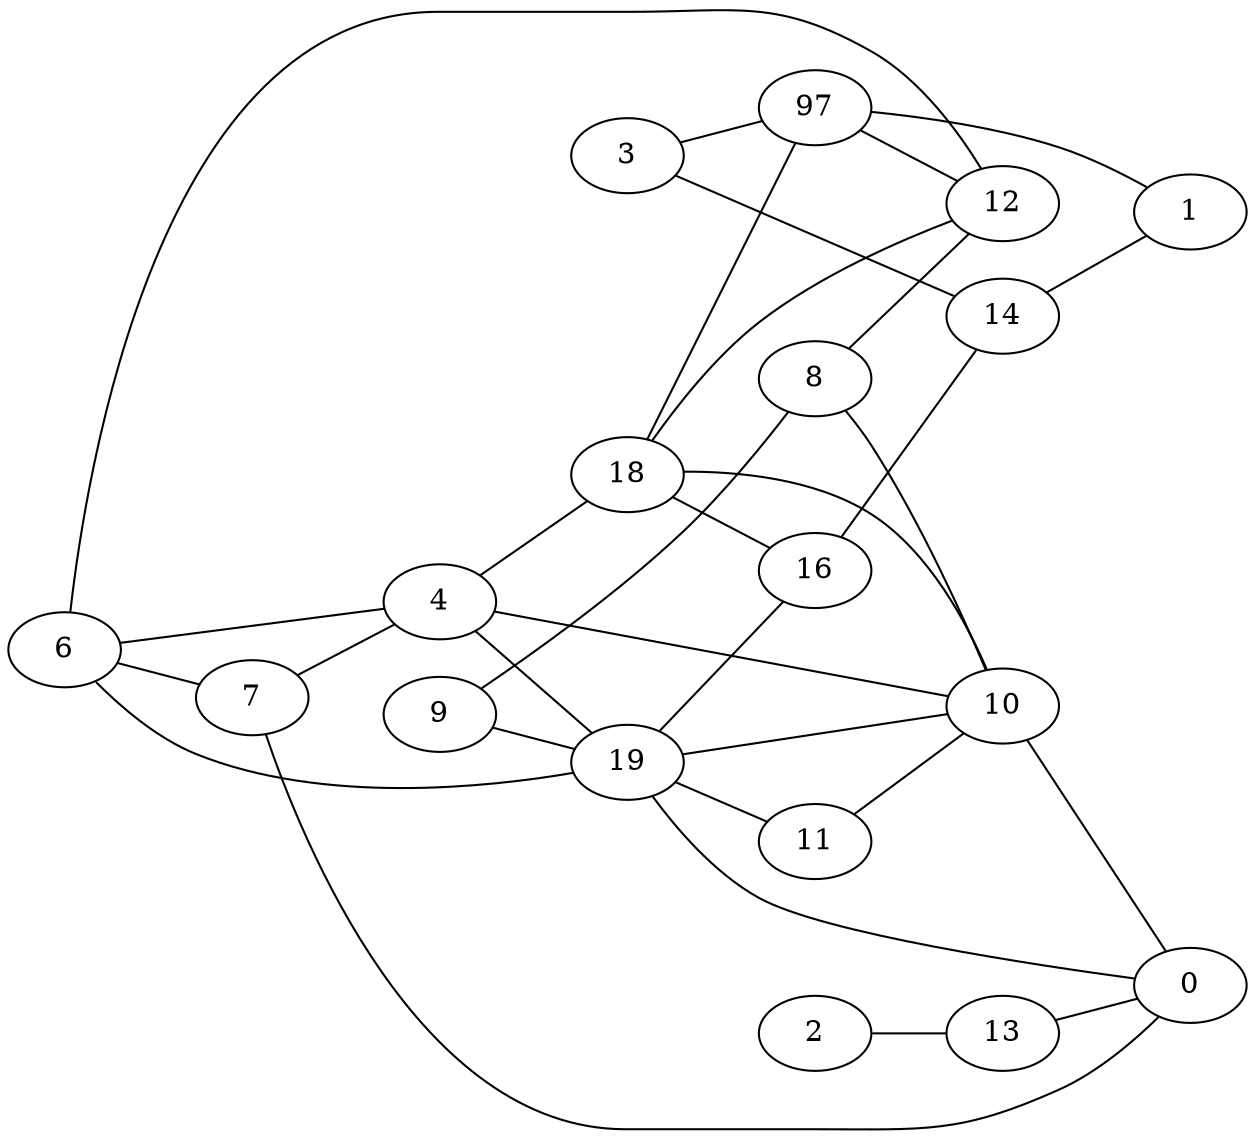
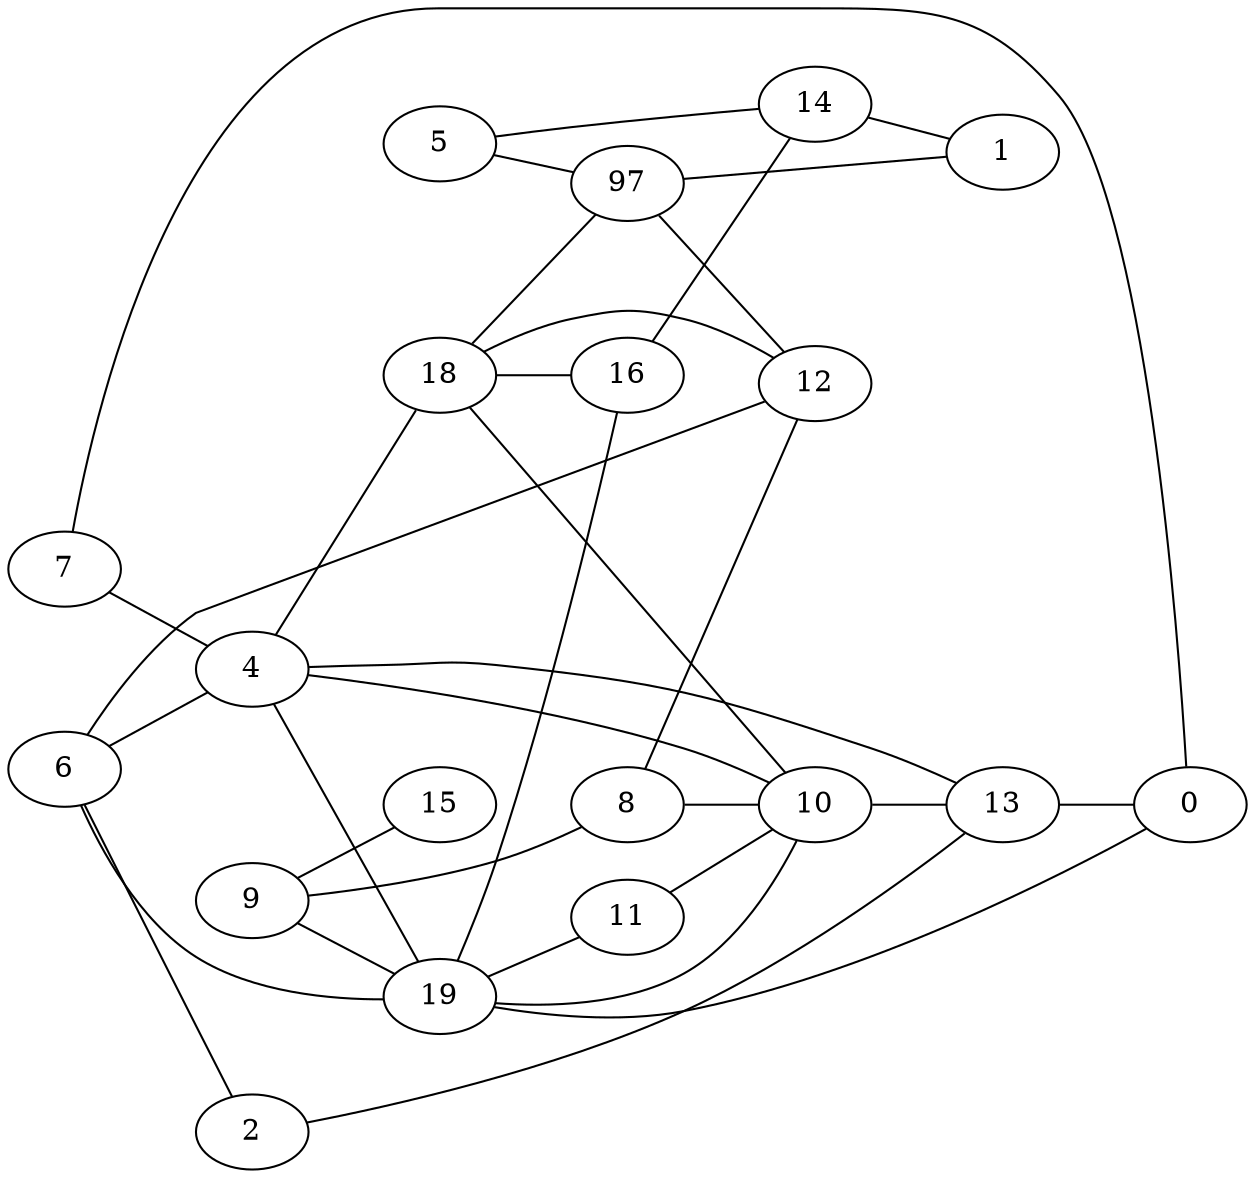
(628, 156) -> (440, 144)
(159, 674) -> (158, 951)
none -> (640, 684)
none -> (440, 805)
(1096, 846) -> (909, 805)
